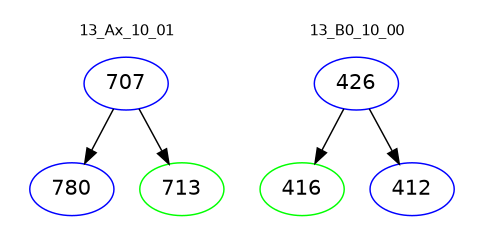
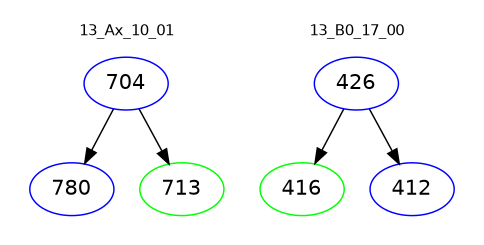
(357, 32) -> (357, 32)
(126, 84) -> (126, 84)
